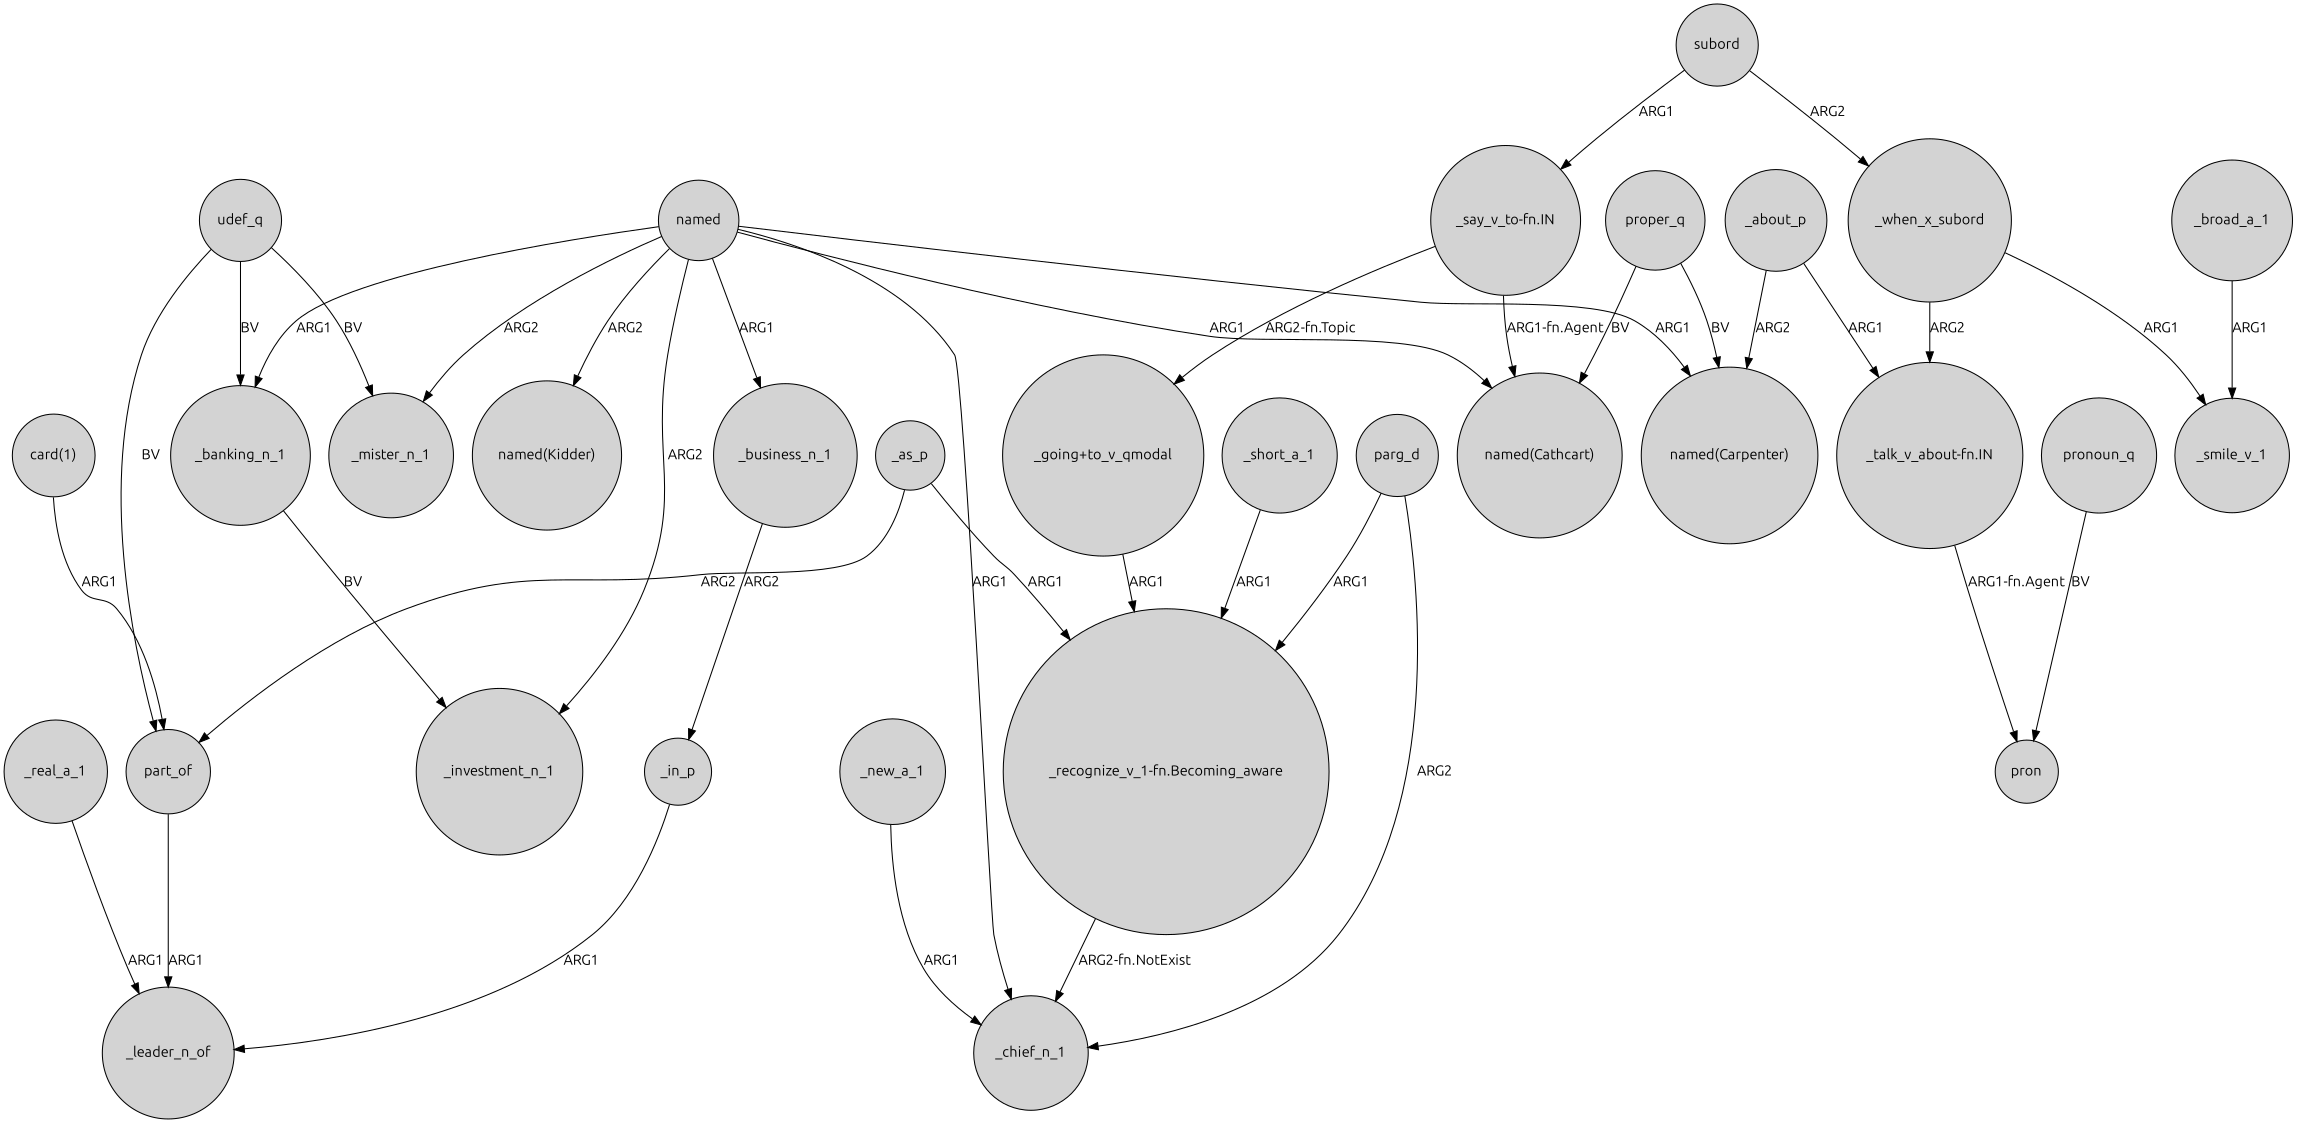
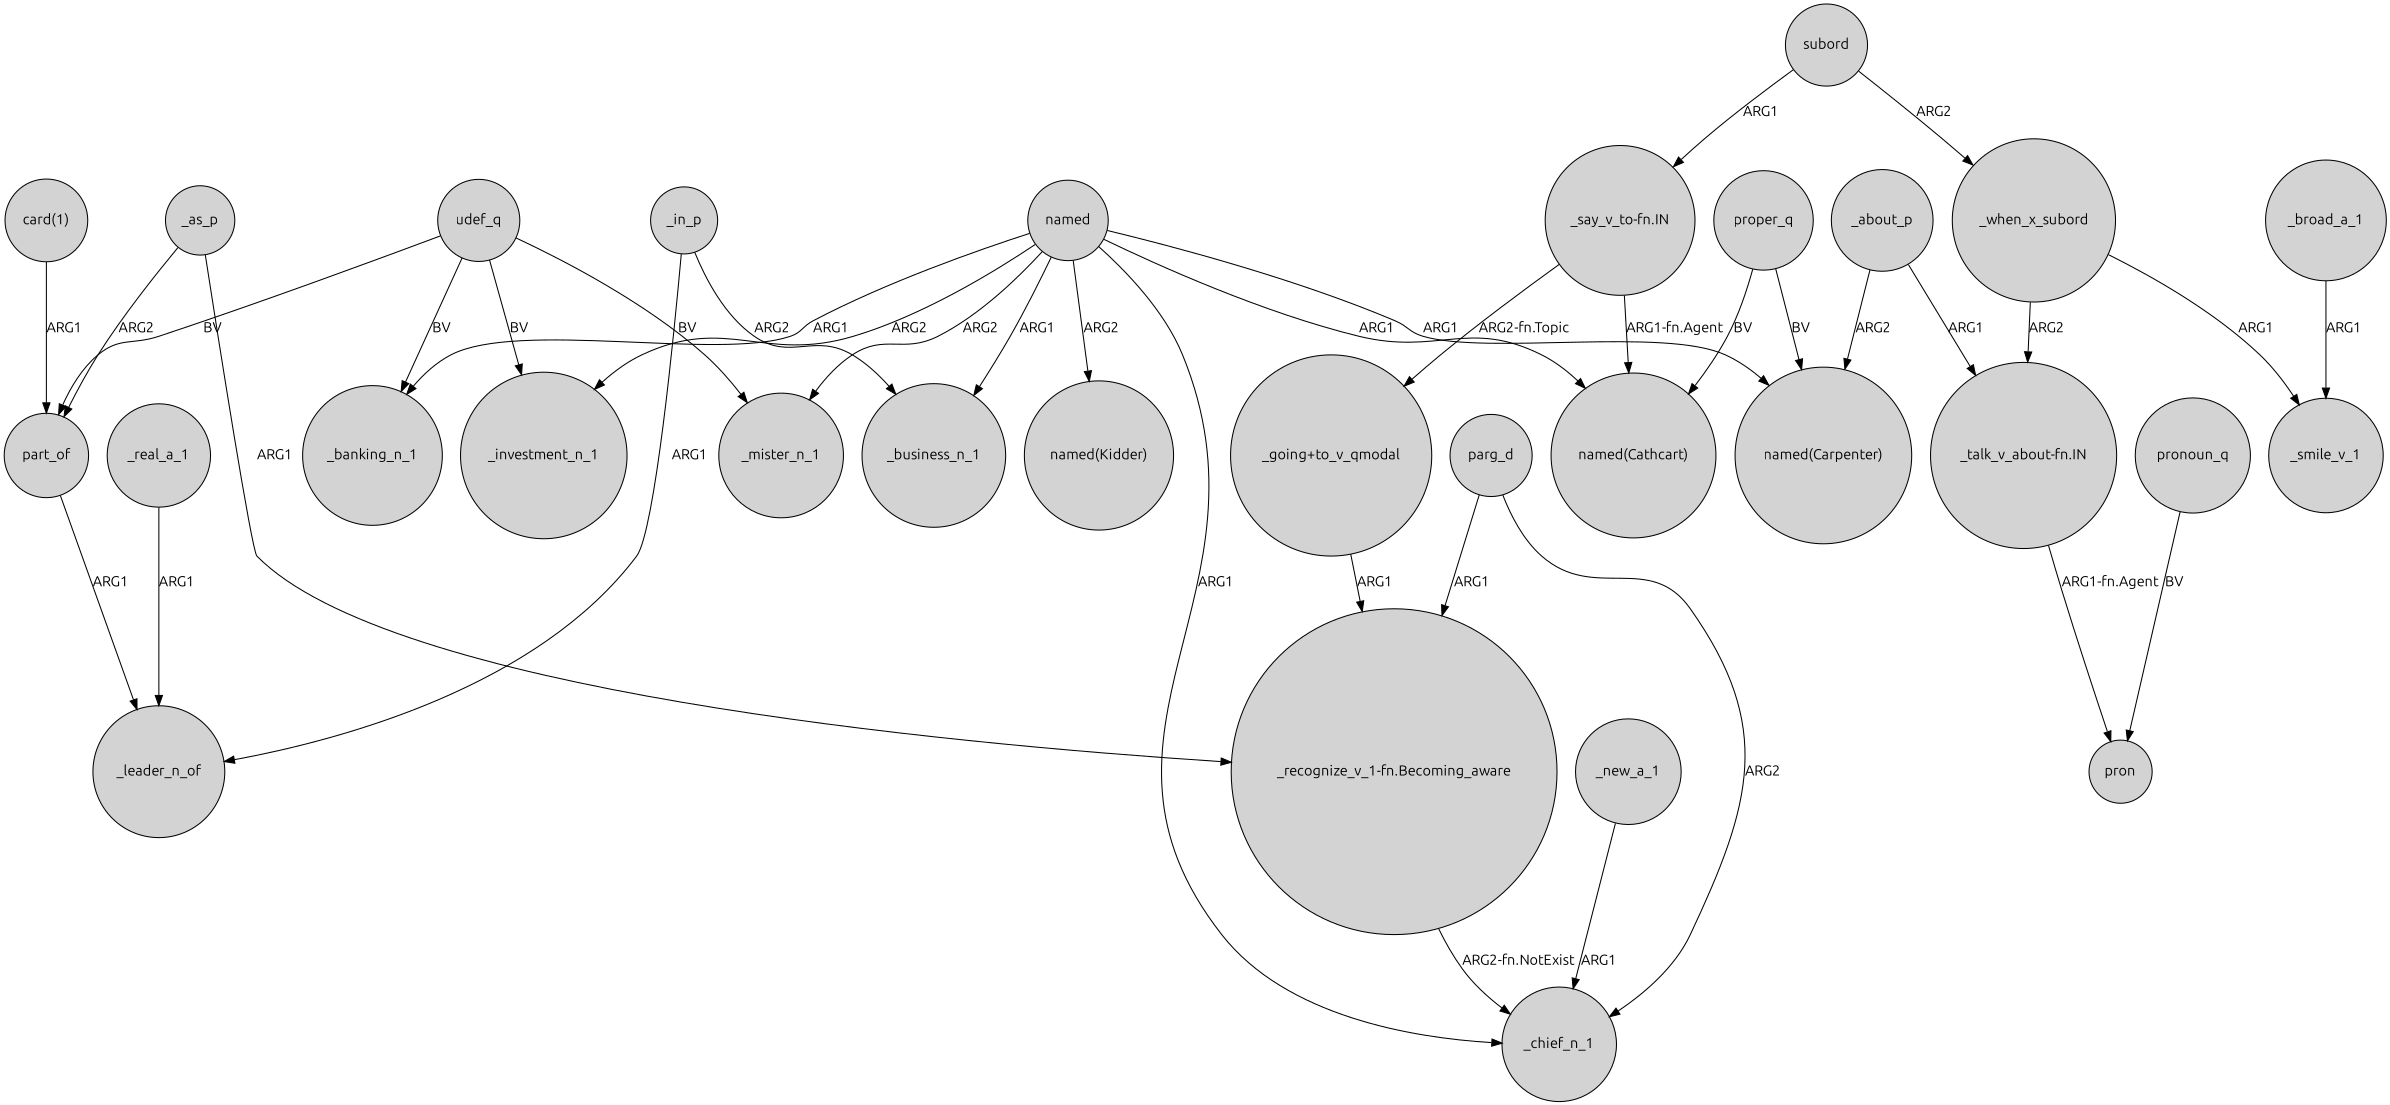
(1280, 455) -> none
(361, 606) -> (504, 312)
(727, 627) -> (752, 335)
